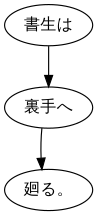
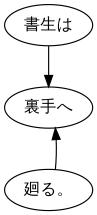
(41, 143) -> (56, 155)
